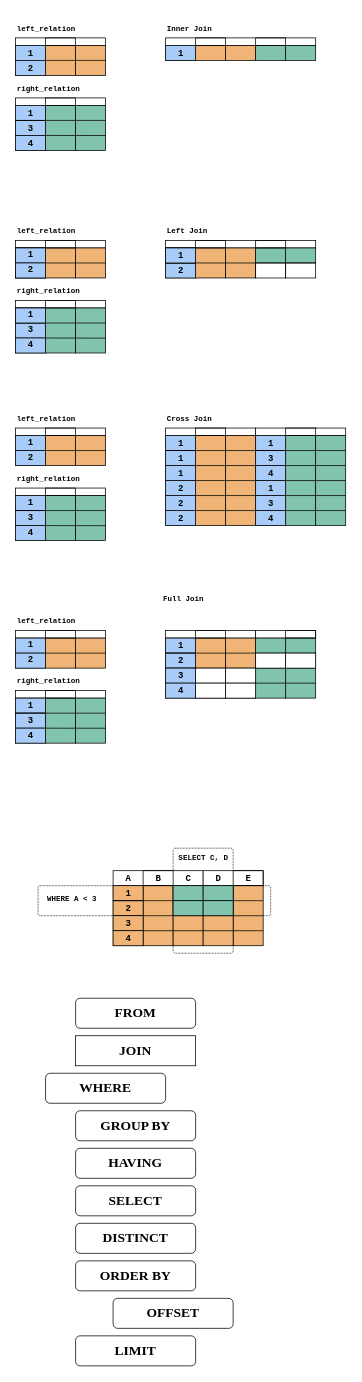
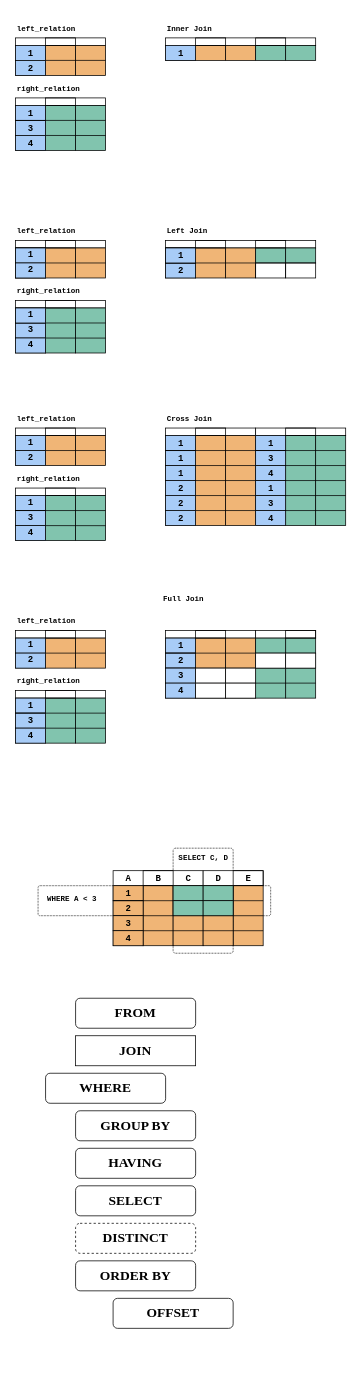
(135, 1238) -> (135, 1238)
(135, 1350) -> none
